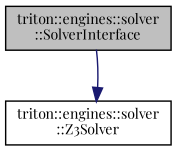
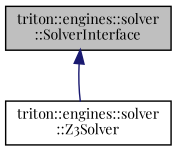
(98, 69) -> (79, 83)
